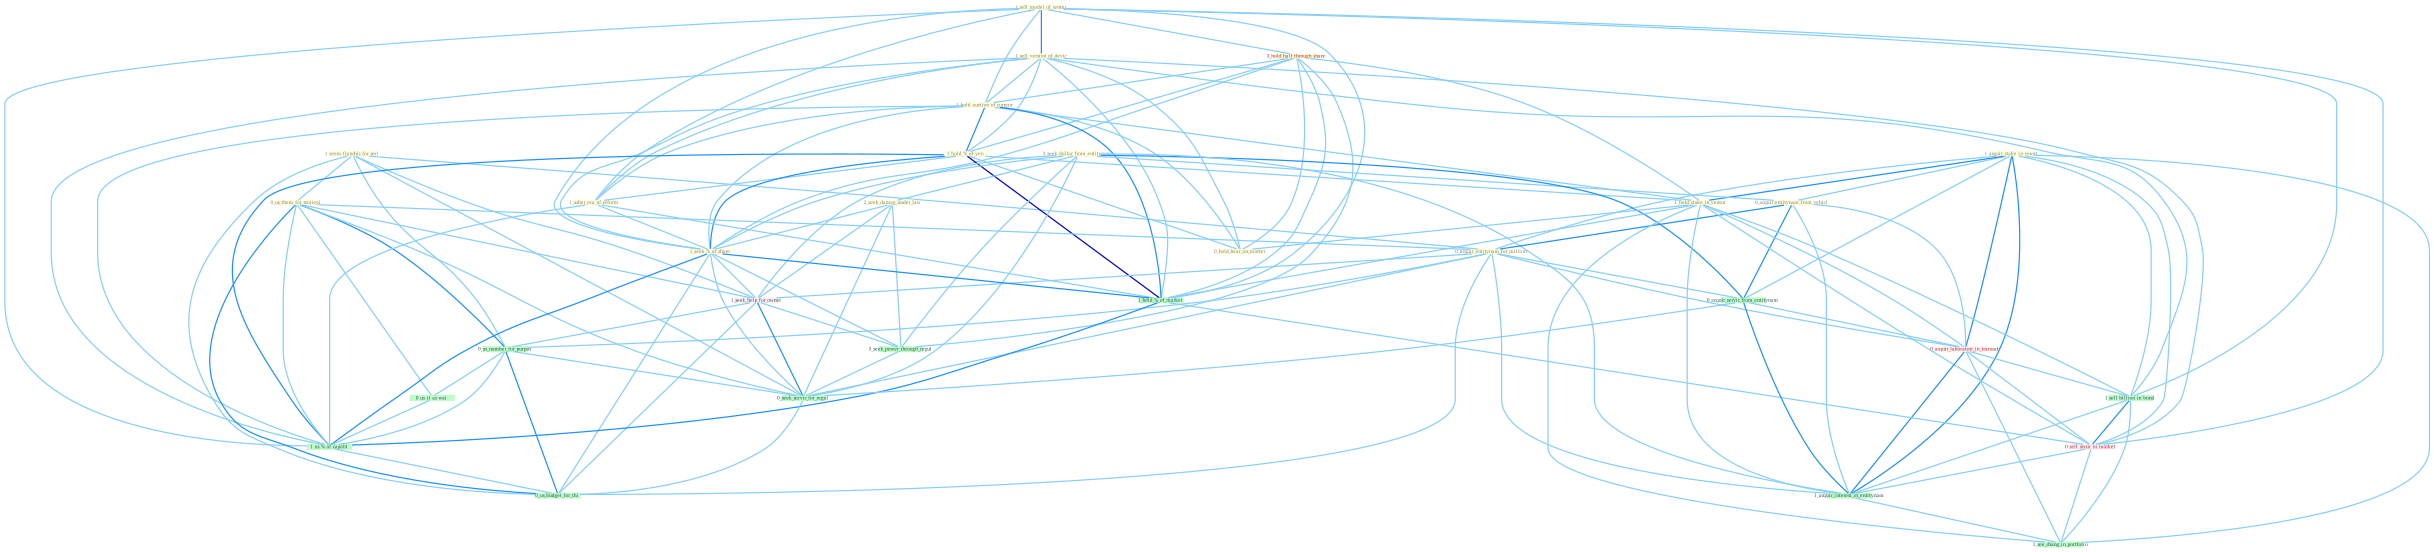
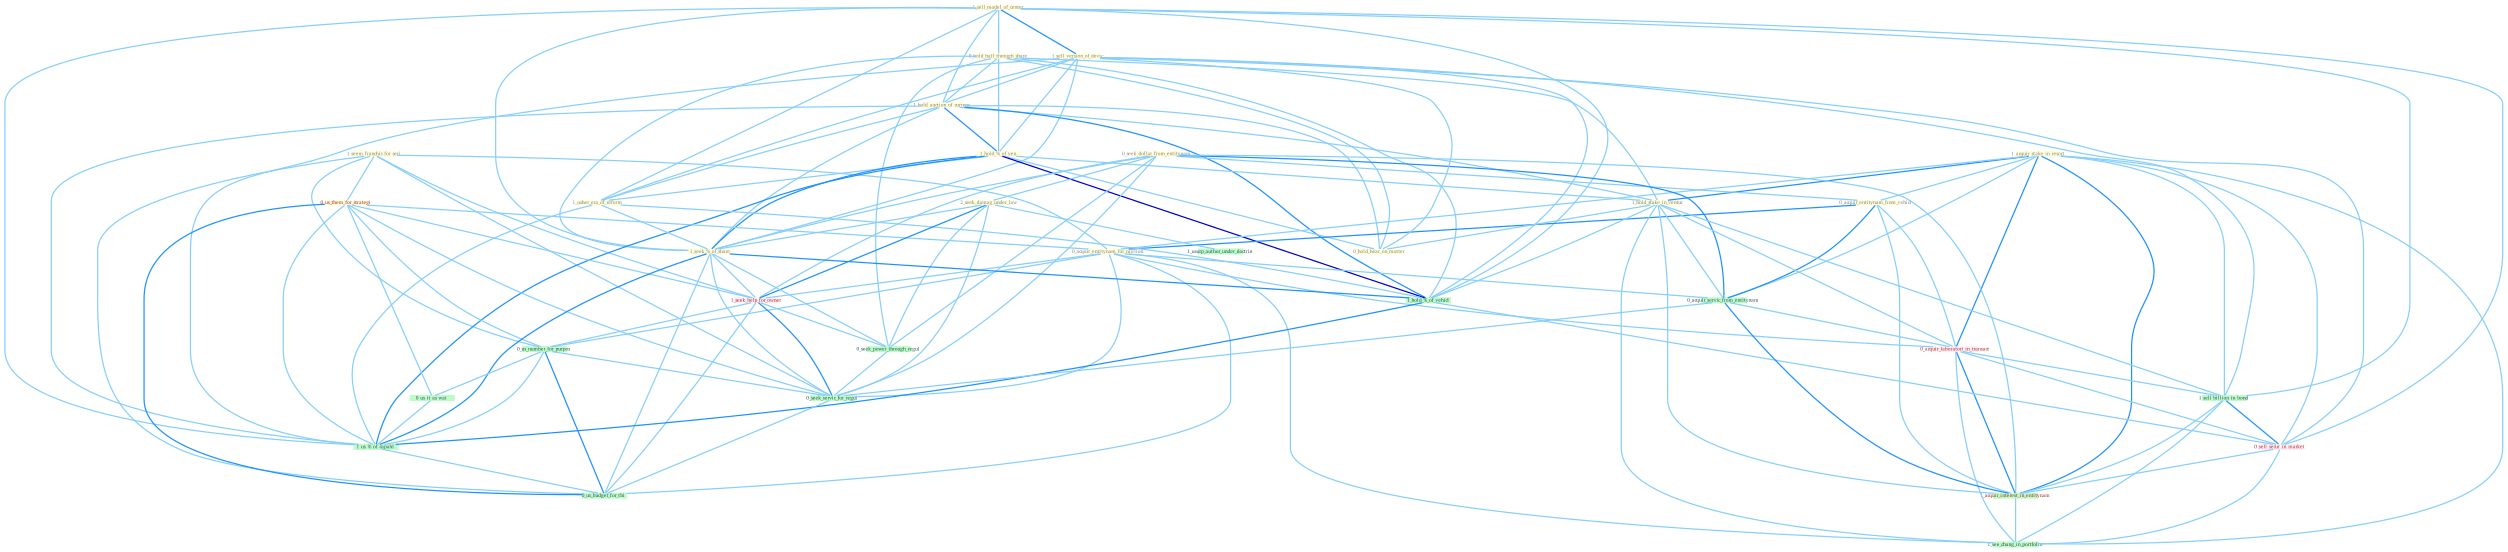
(1297, 56) -> (999, 56)
(297, 203) -> (347, 203)
(825, 251) -> (867, 254)
none -> (1221, 251)
(411, 262) -> (435, 290)
(757, 300) -> (757, 300)
(1161, 300) -> (1428, 300)
(1885, 322) -> (1691, 251)
(1582, 456) -> (1484, 509)
(1850, 496) -> (2016, 496)
